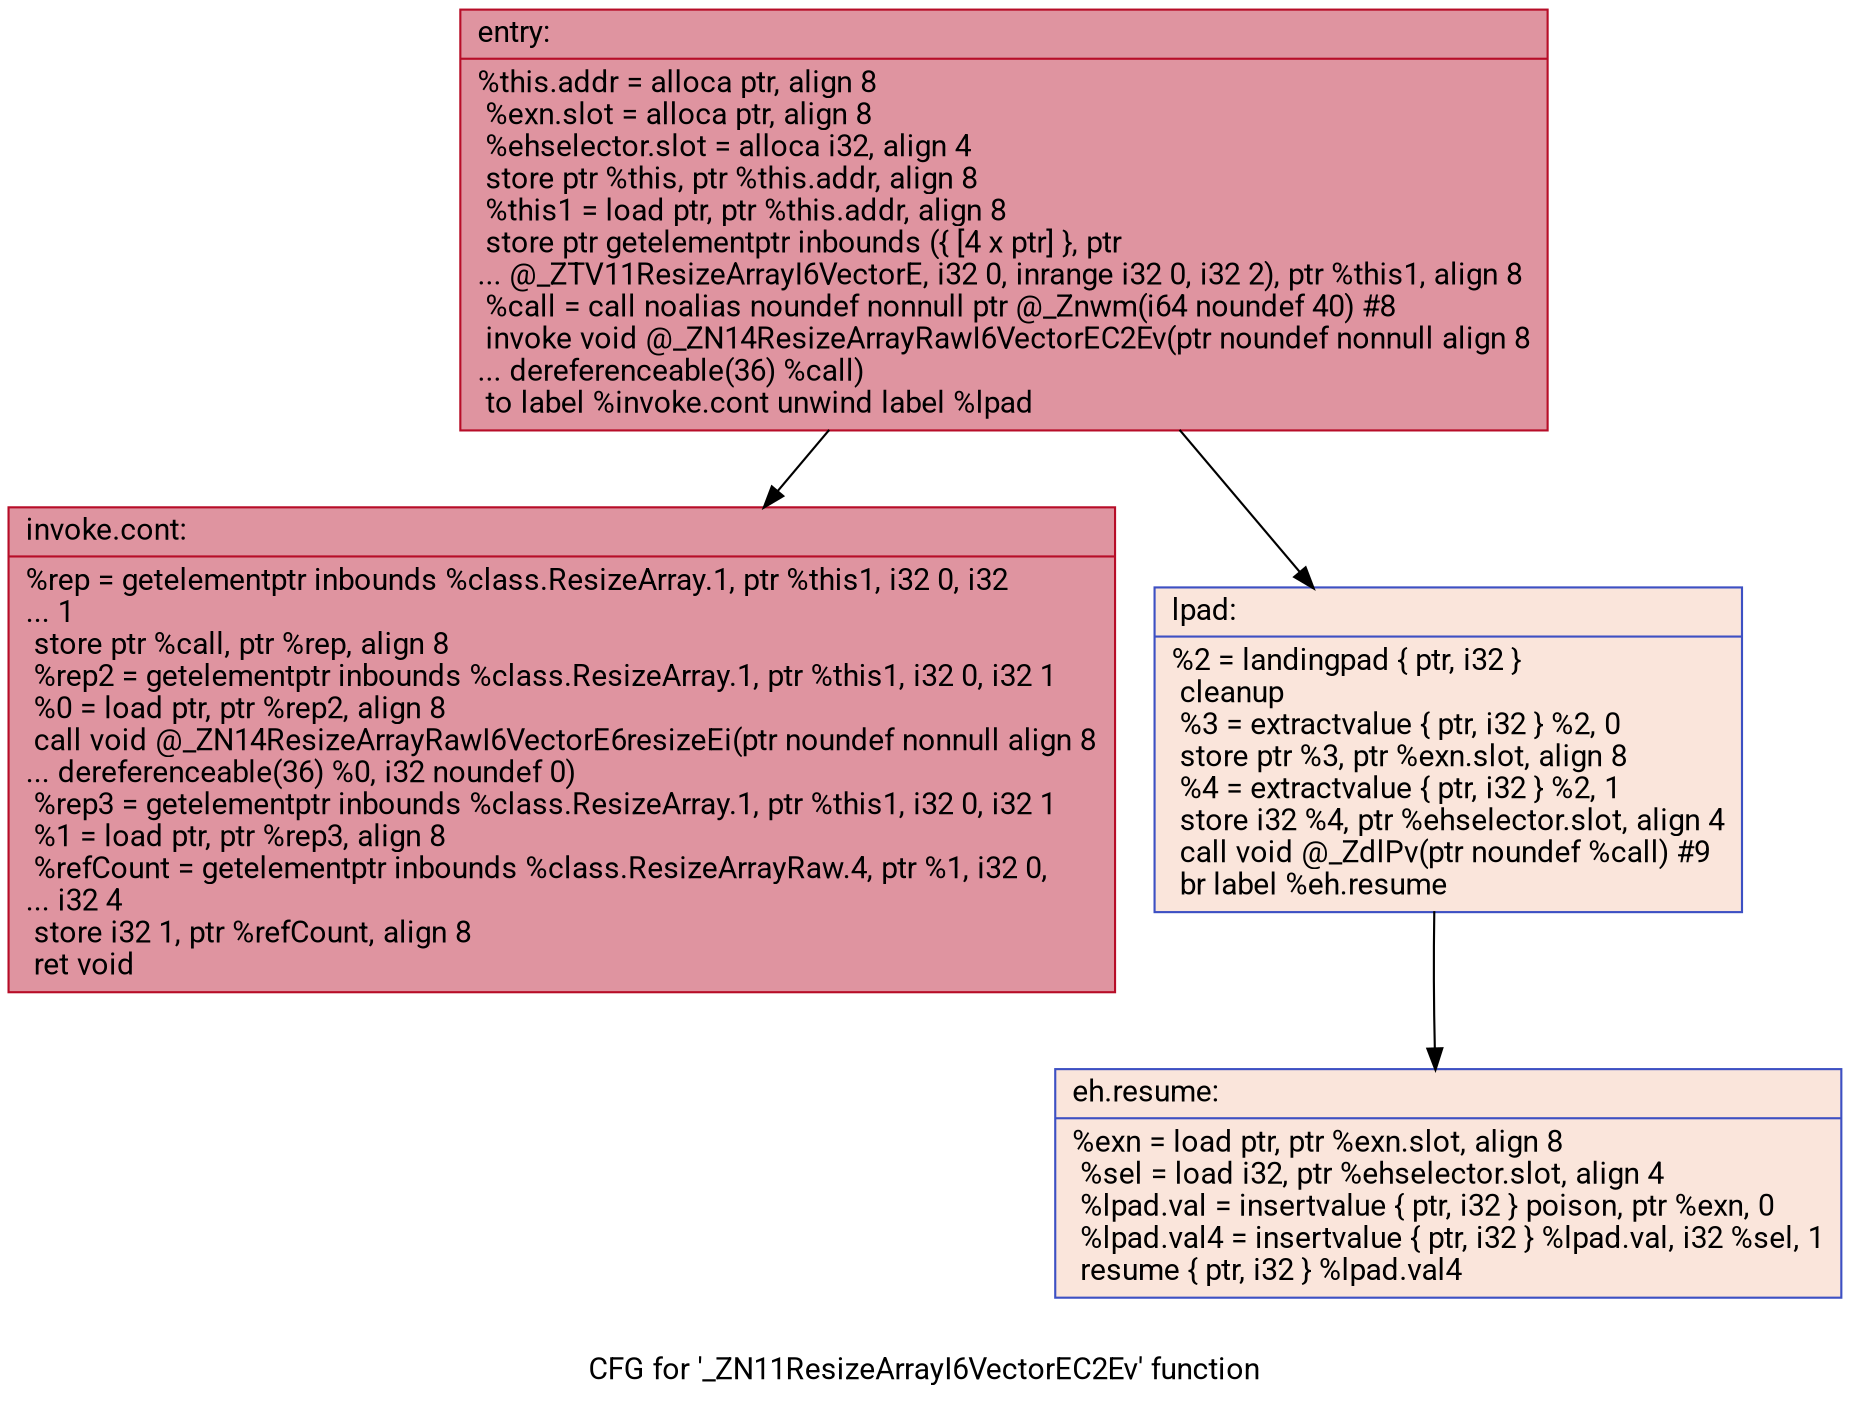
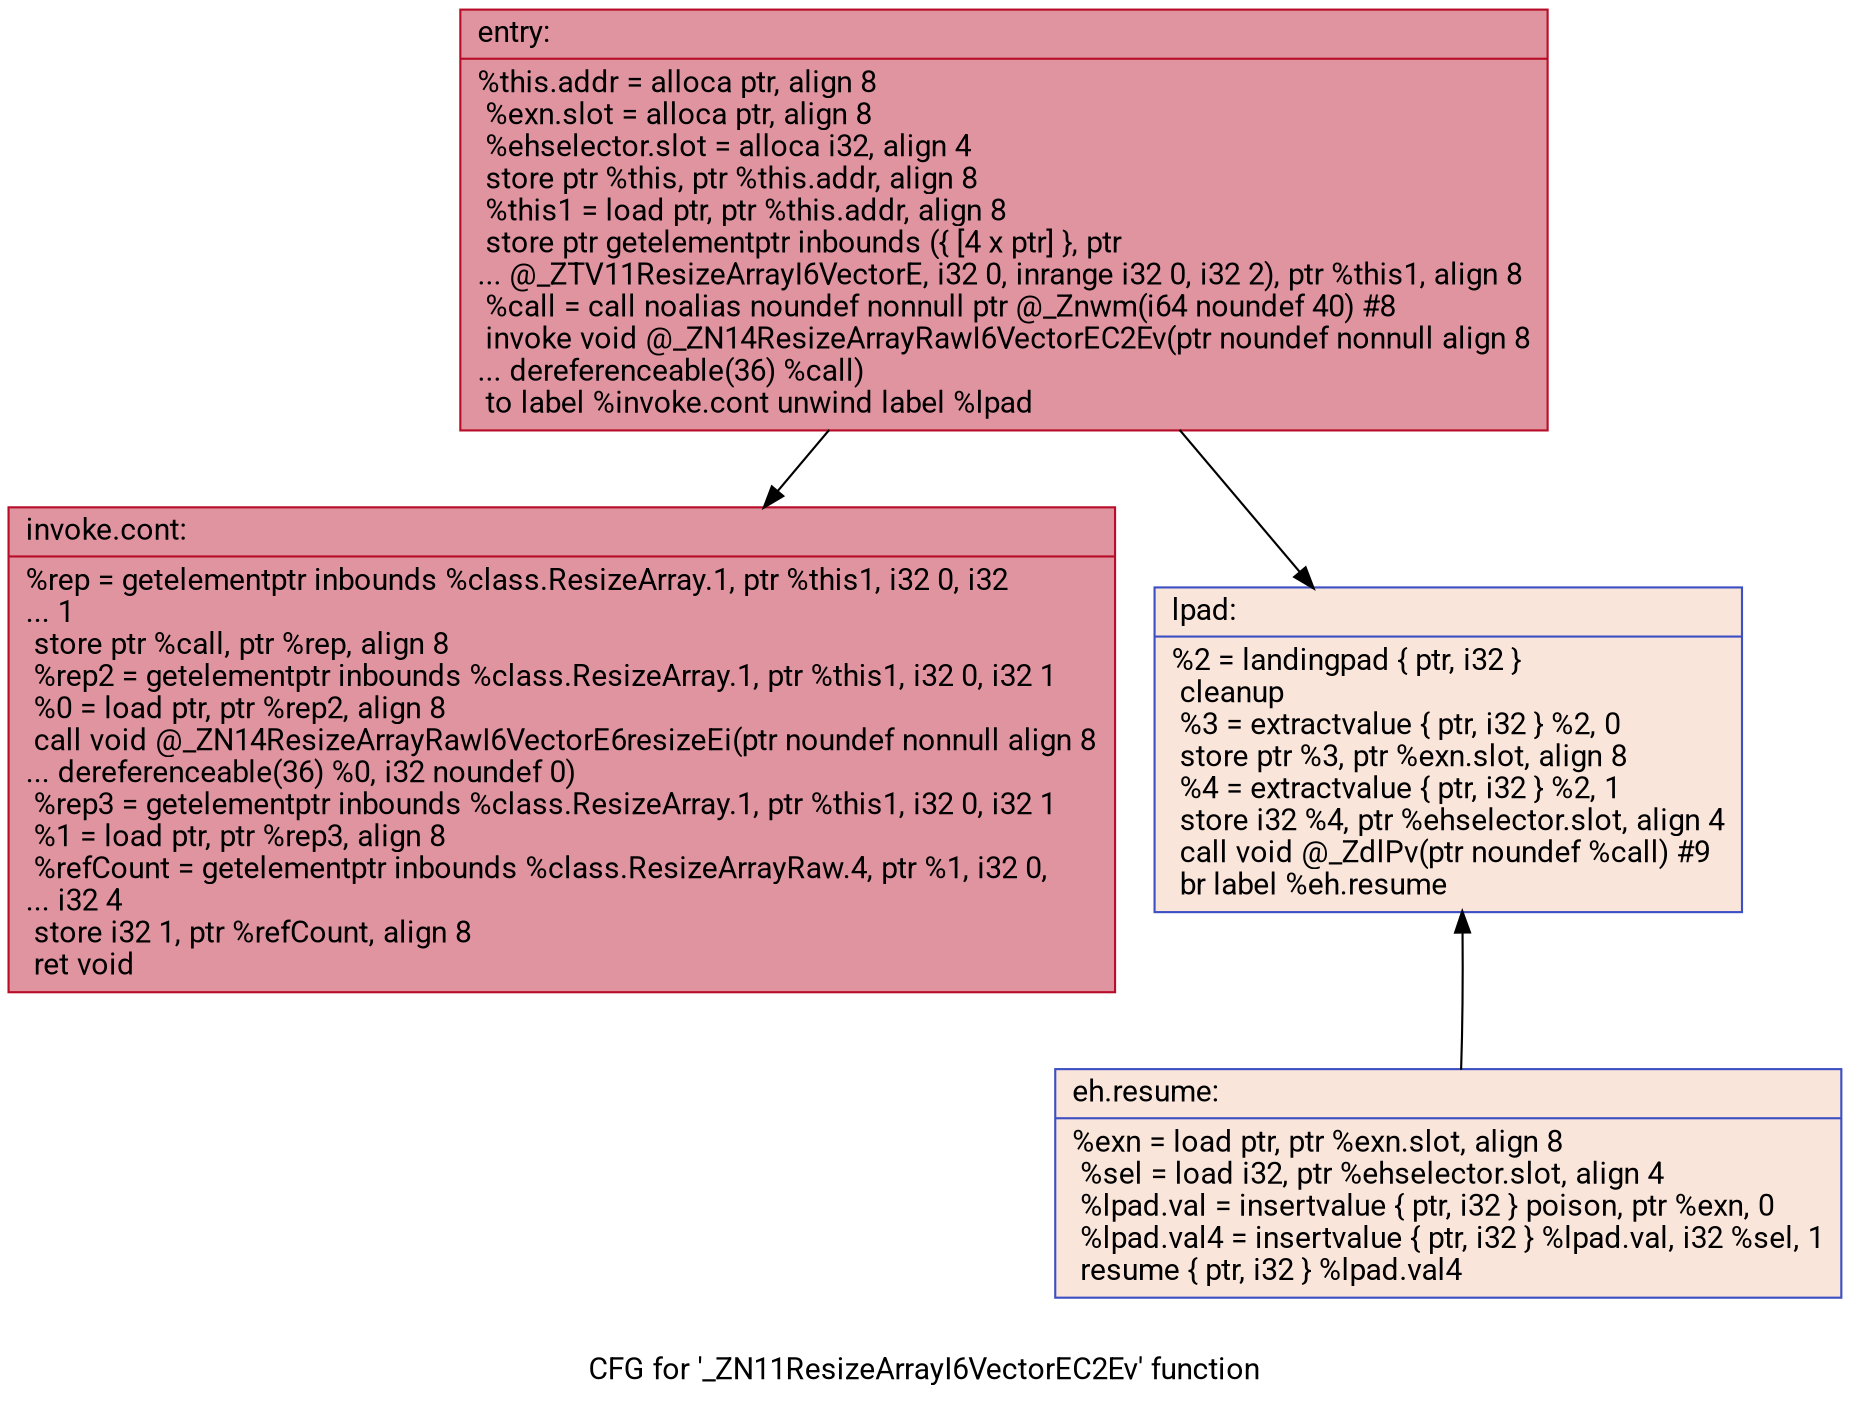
(1434, 980) -> (1463, 1001)
